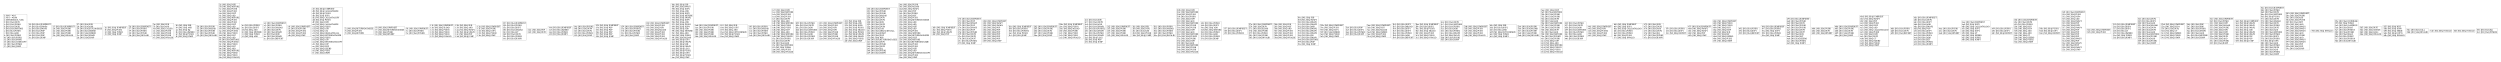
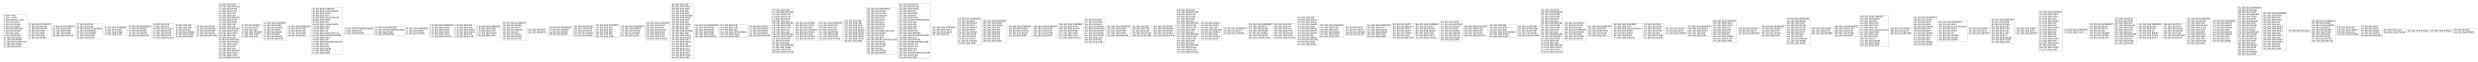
(1949, 31) -> none
